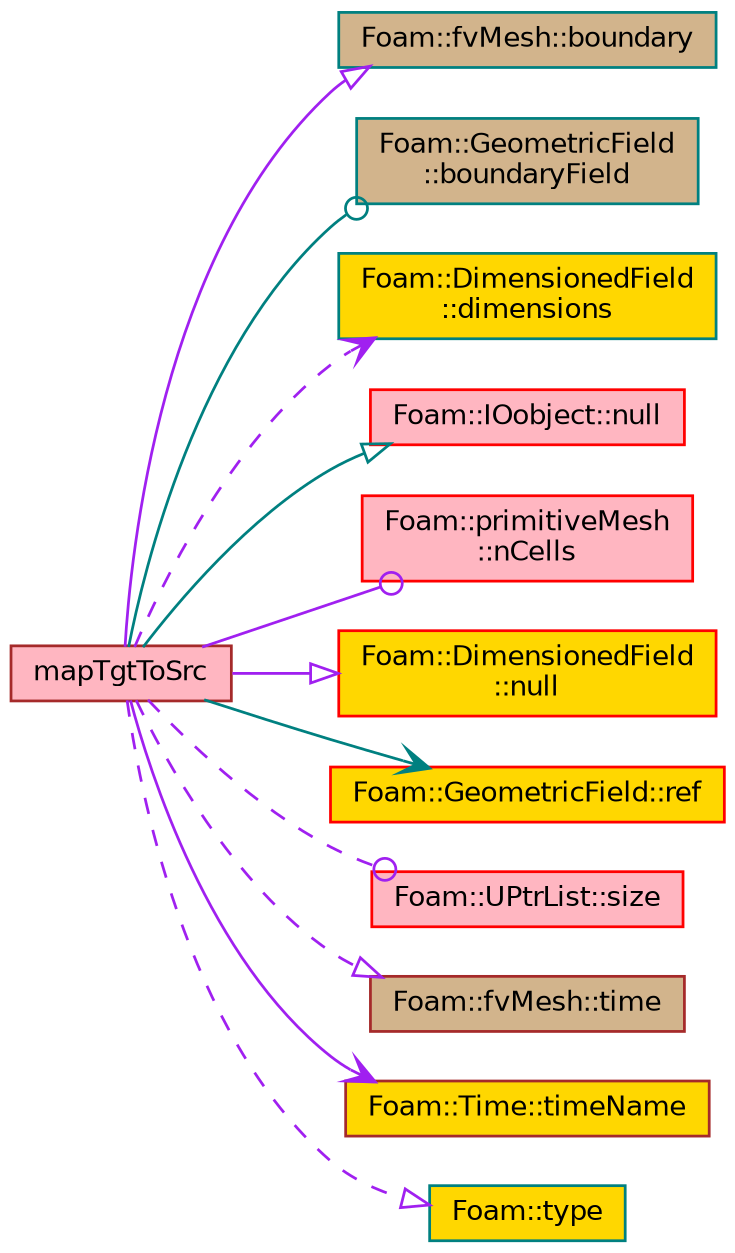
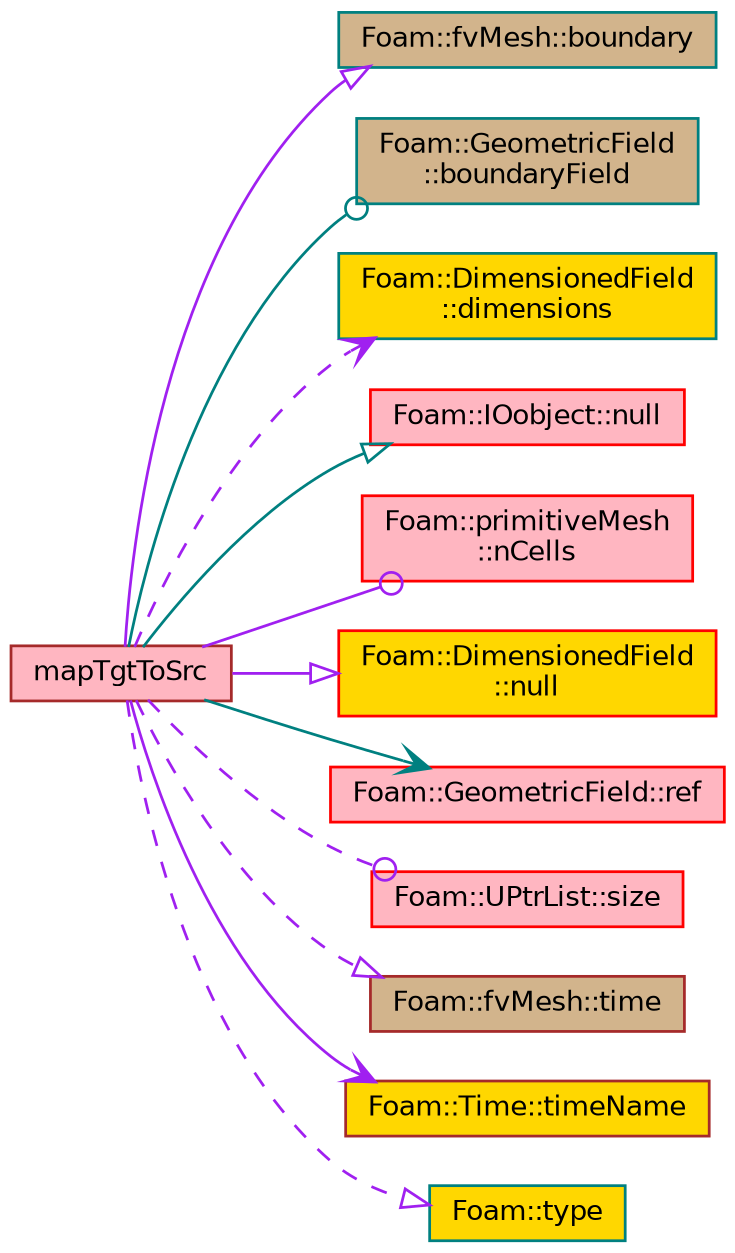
(527, 795) -> (527, 795)
